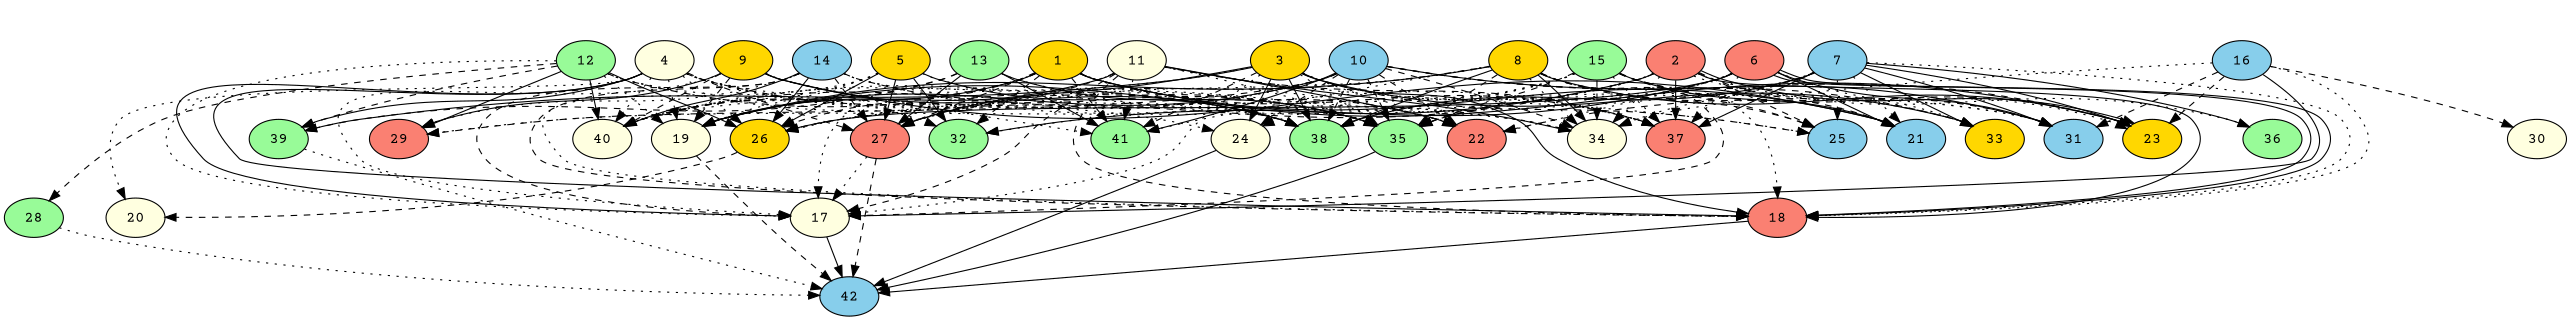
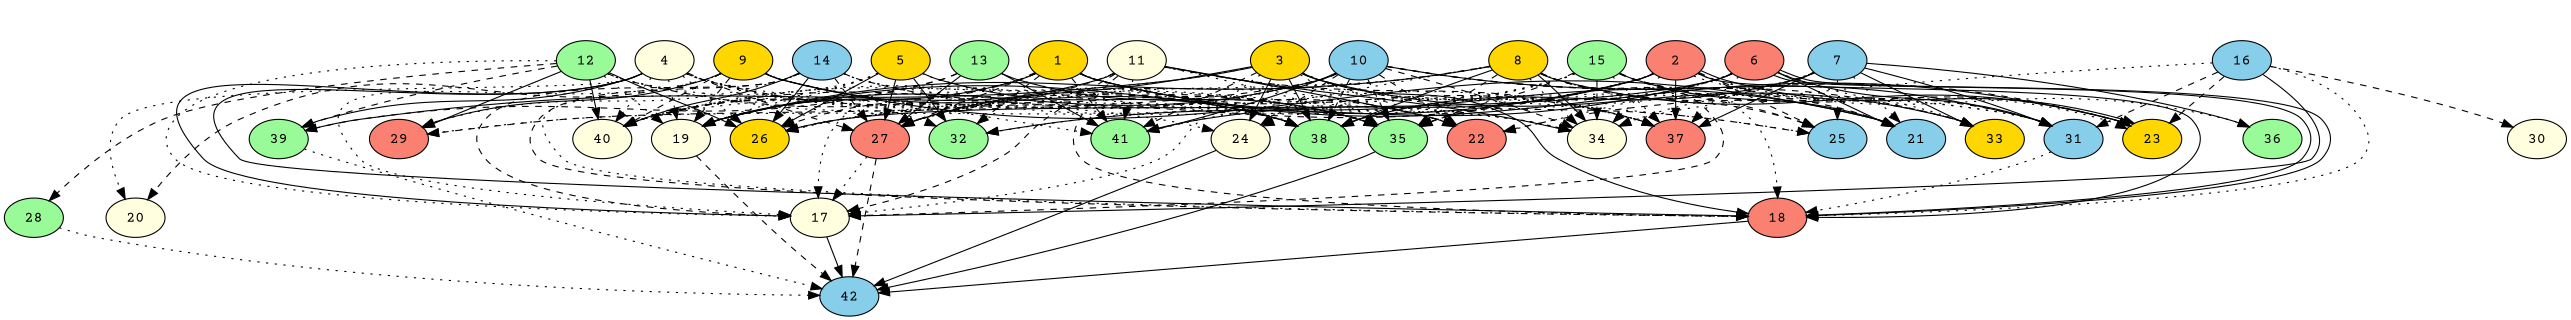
(1994, 88) -> none
none -> (1407, 107)
(2339, 160) -> (1900, 195)
(417, 208) -> (290, 101)
